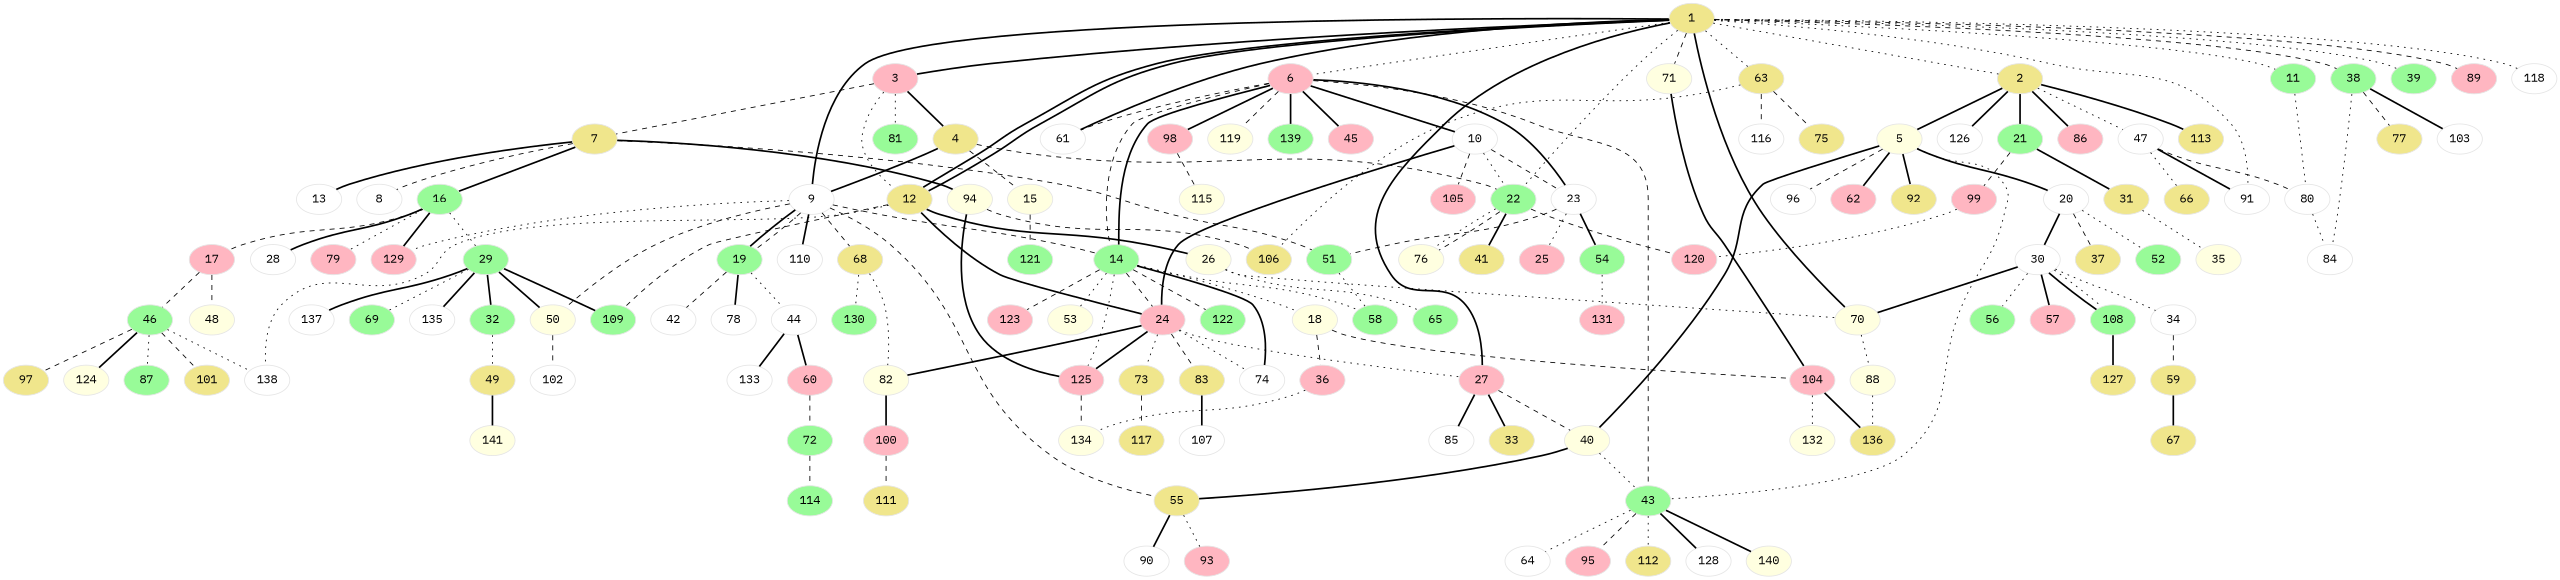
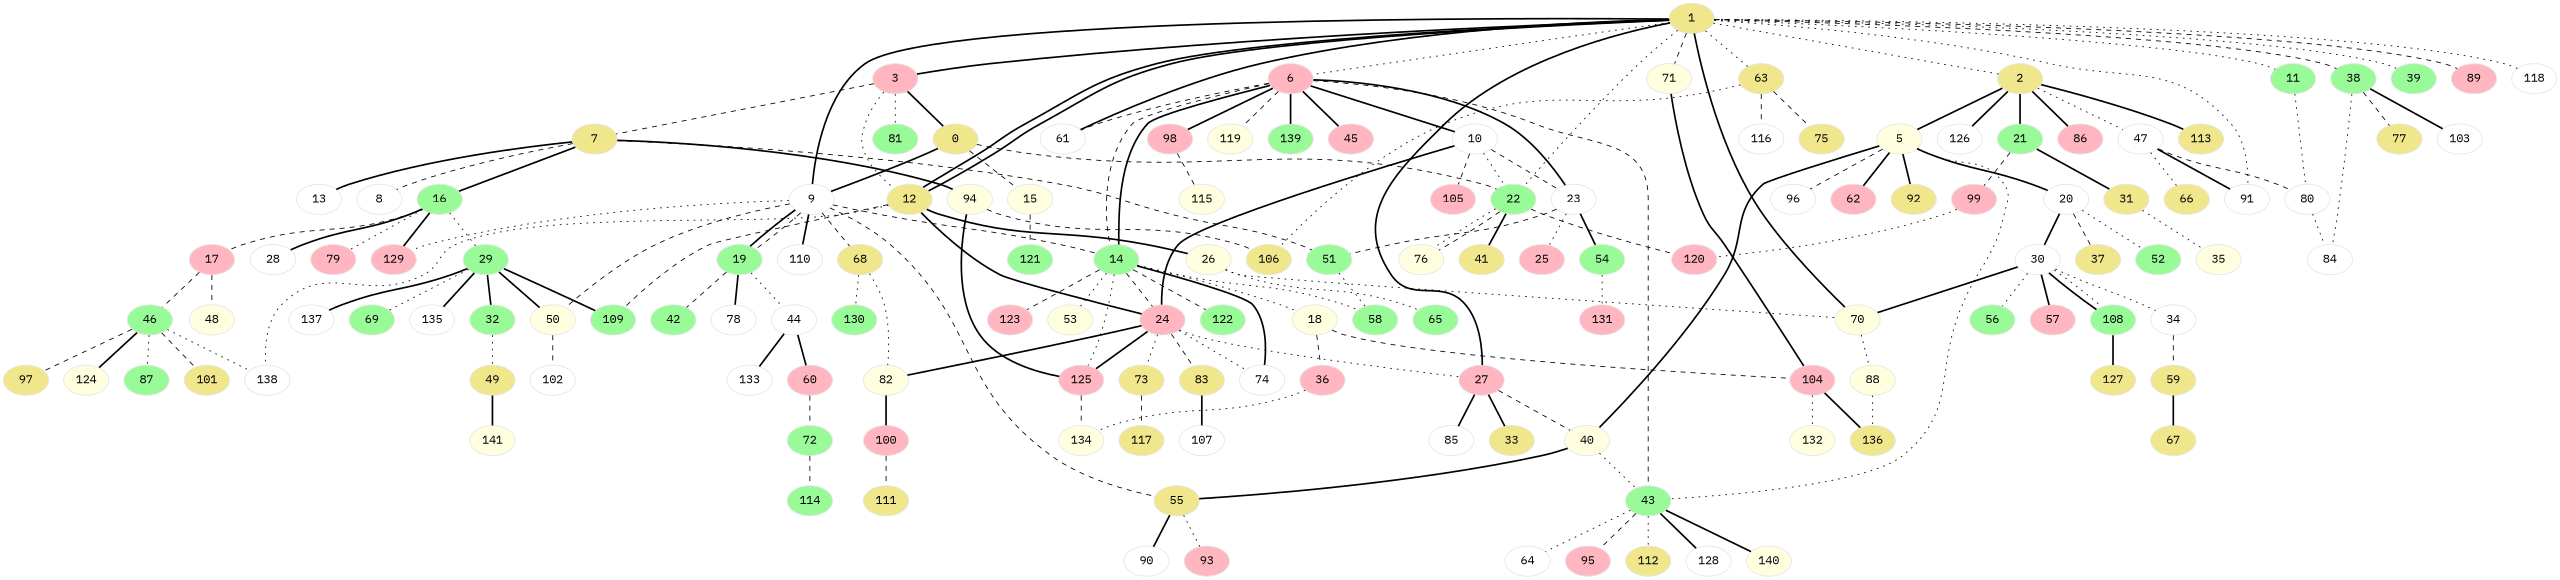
(956, 139) -> (956, 139)
(673, 320) -> (673, 320)
